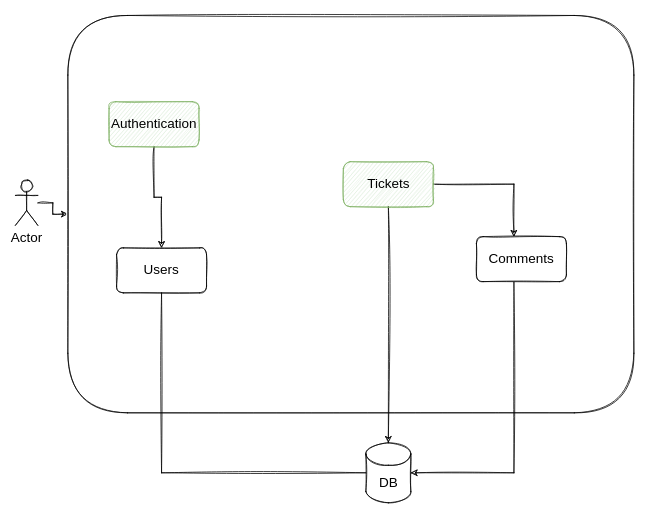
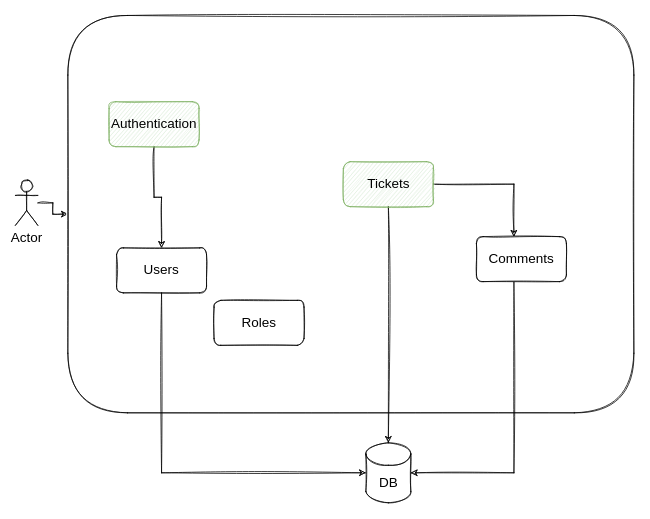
none -> (259, 323)
(361, 473) -> (359, 473)
